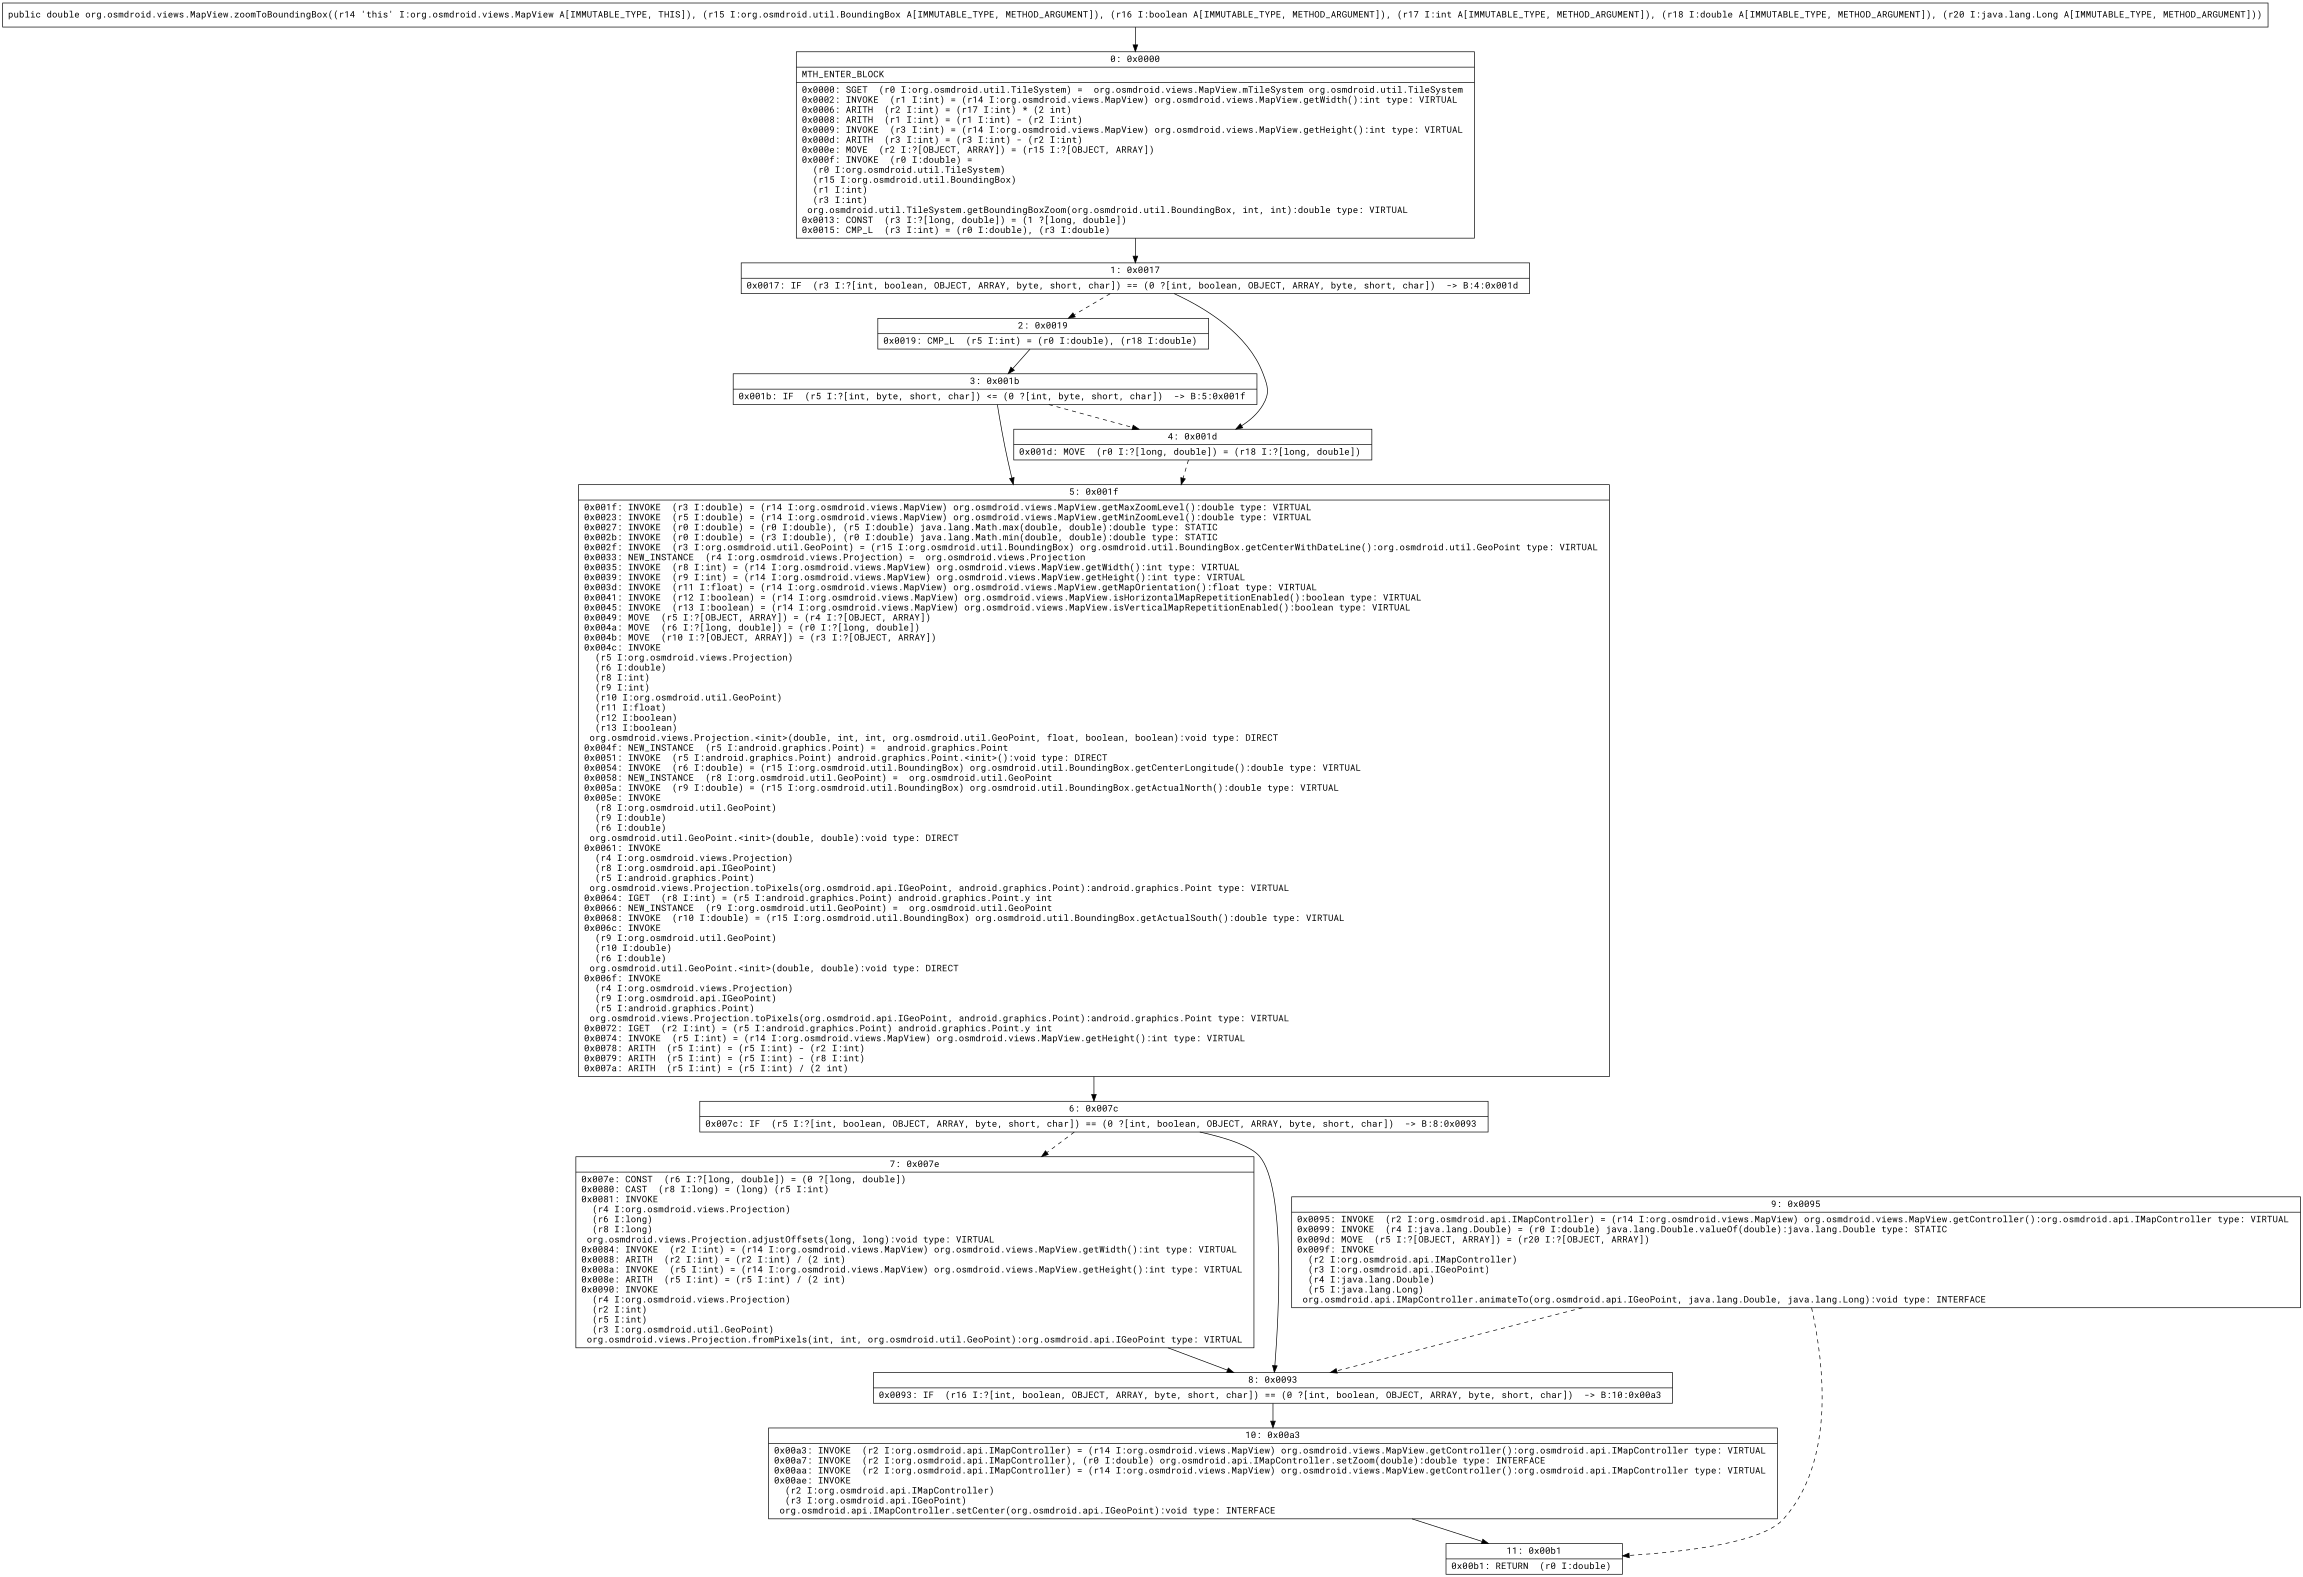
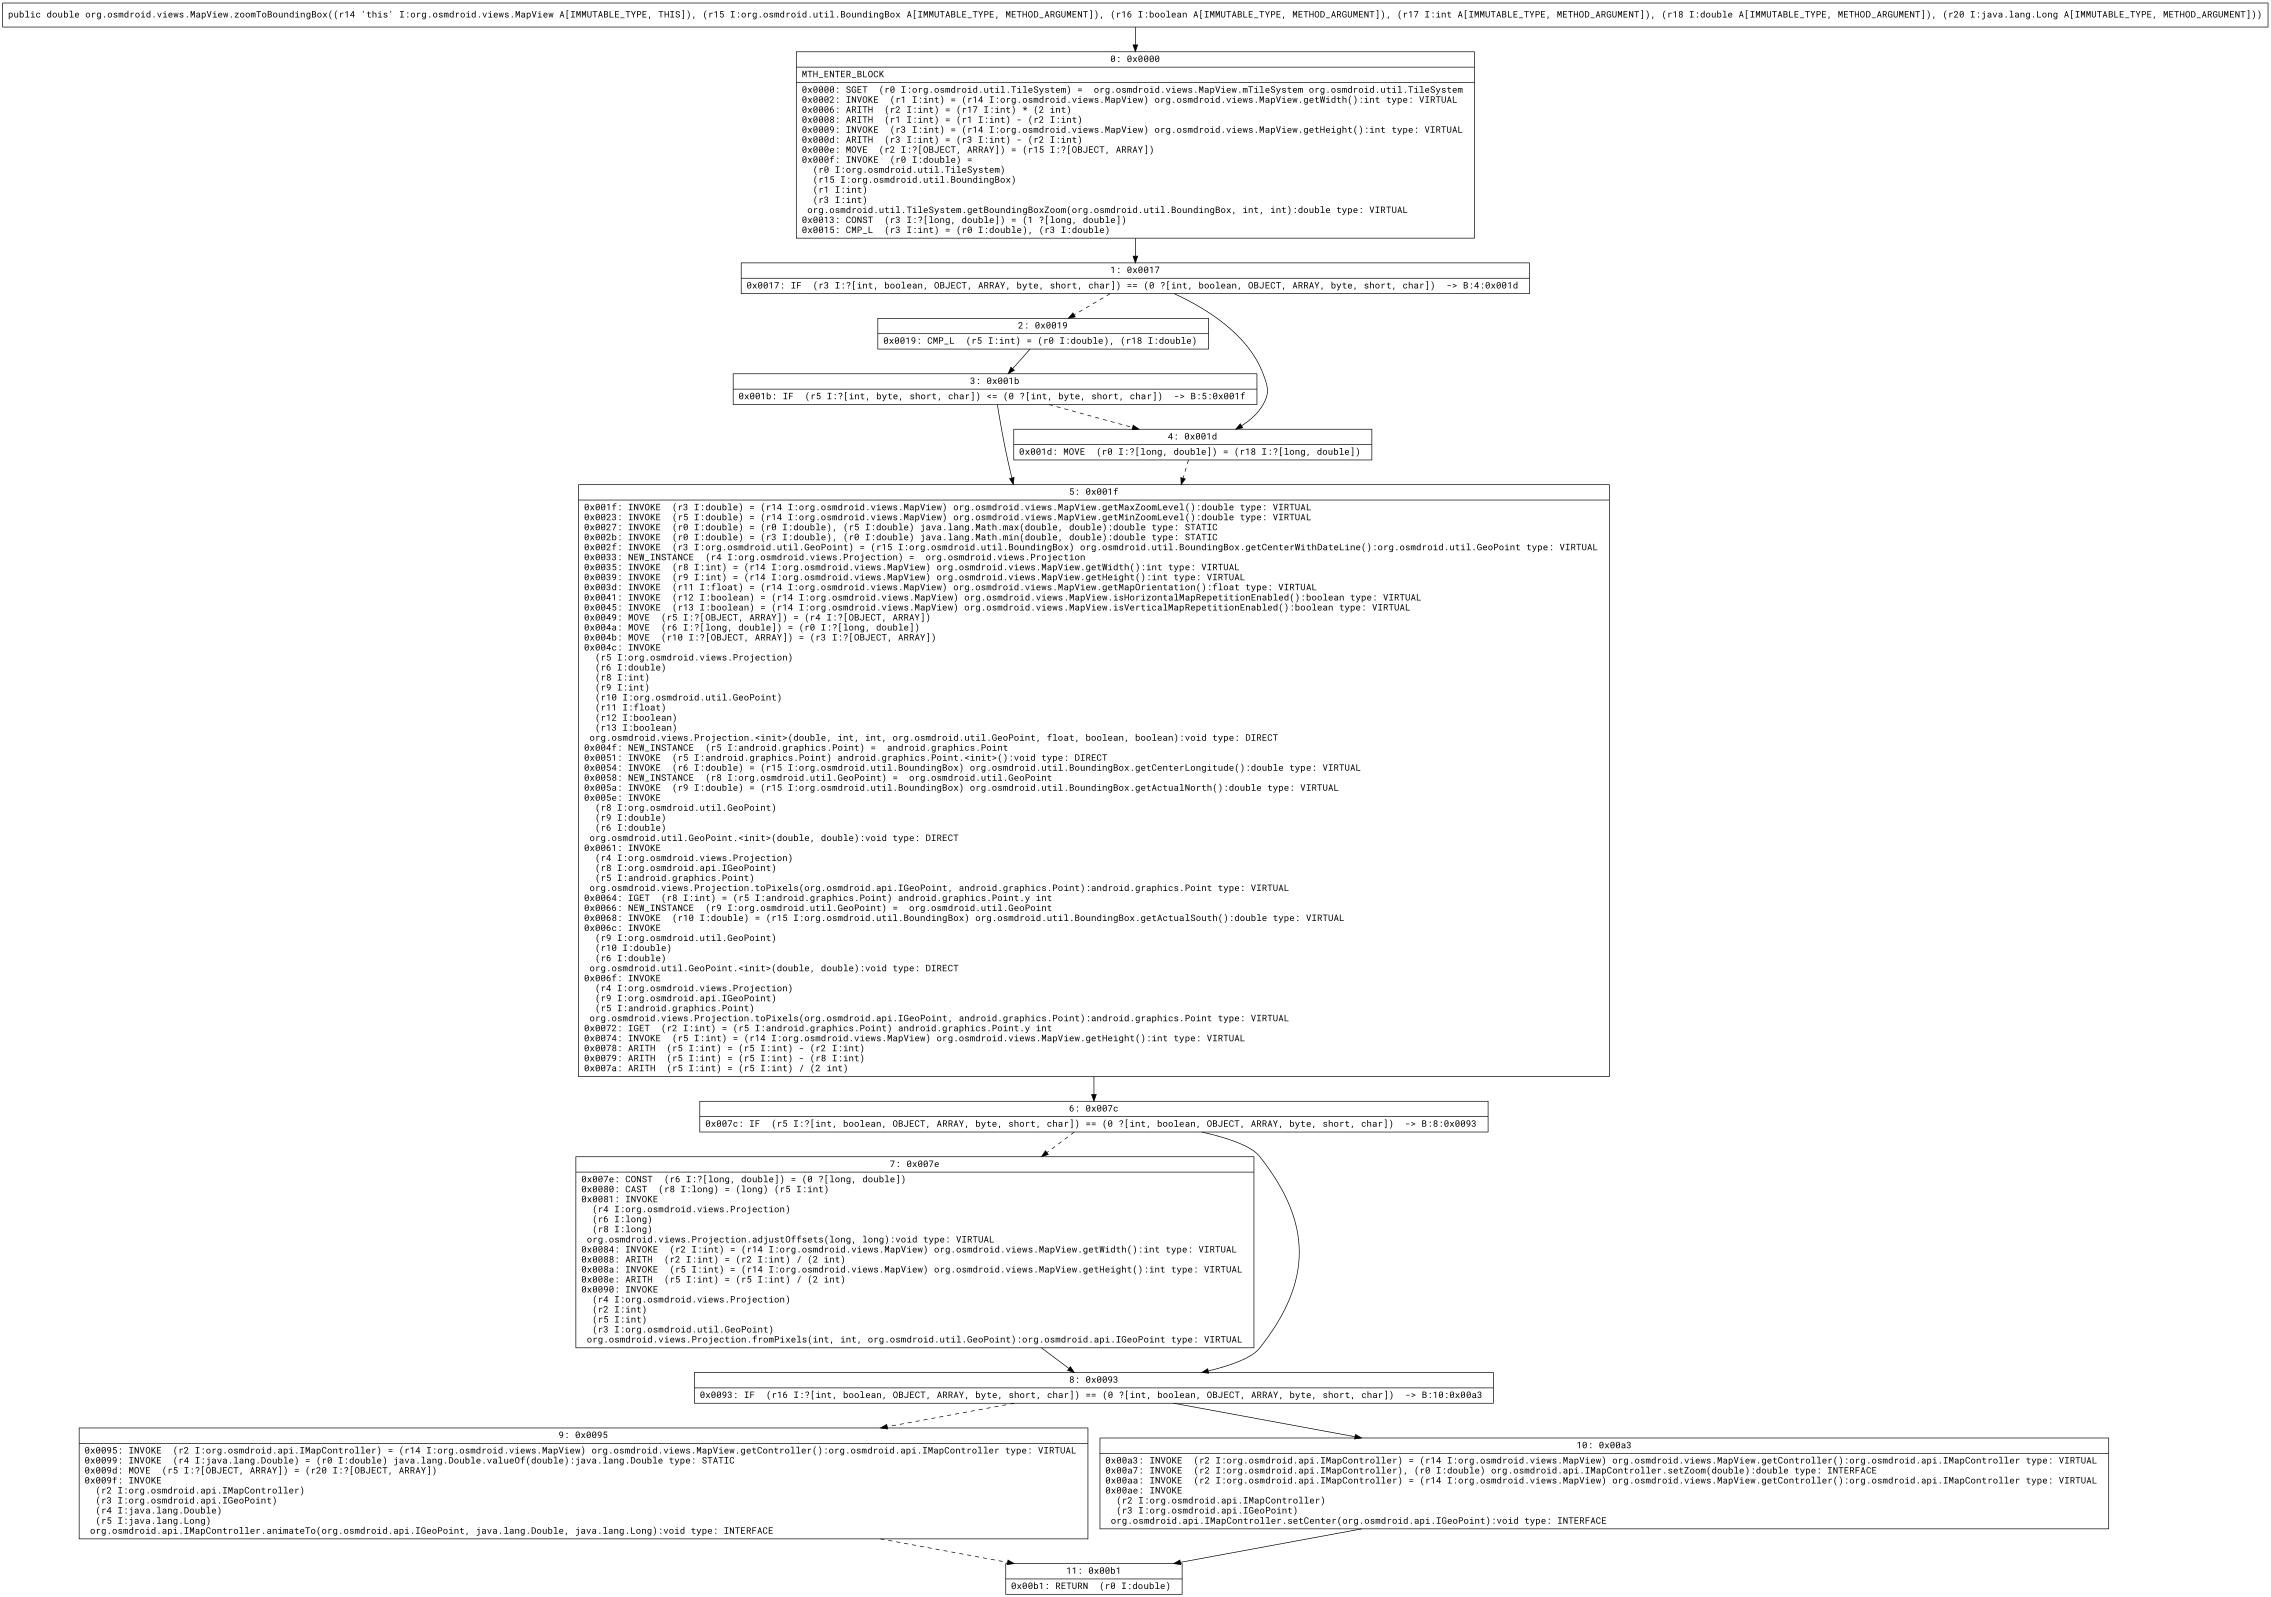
(1460, 1339) -> (951, 1415)
